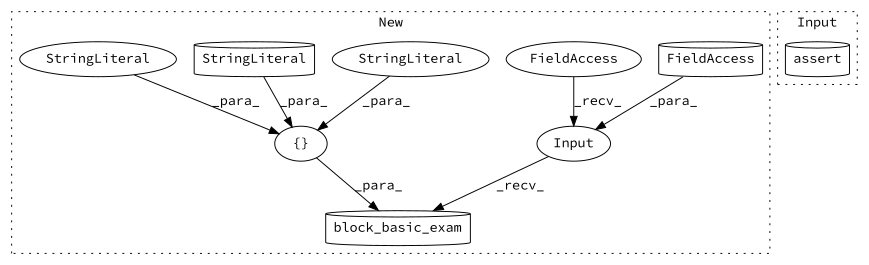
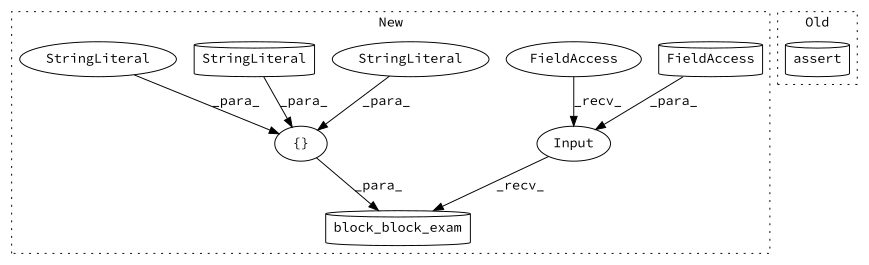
(817, 23) -> (817, 23)
(398, 228) -> (398, 228)
